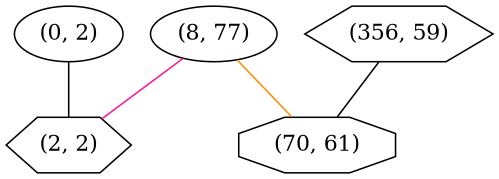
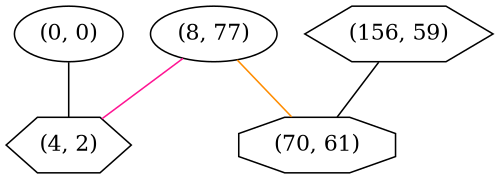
(69, 34) -> (69, 34)
(399, 34) -> (399, 34)
(69, 145) -> (69, 145)
